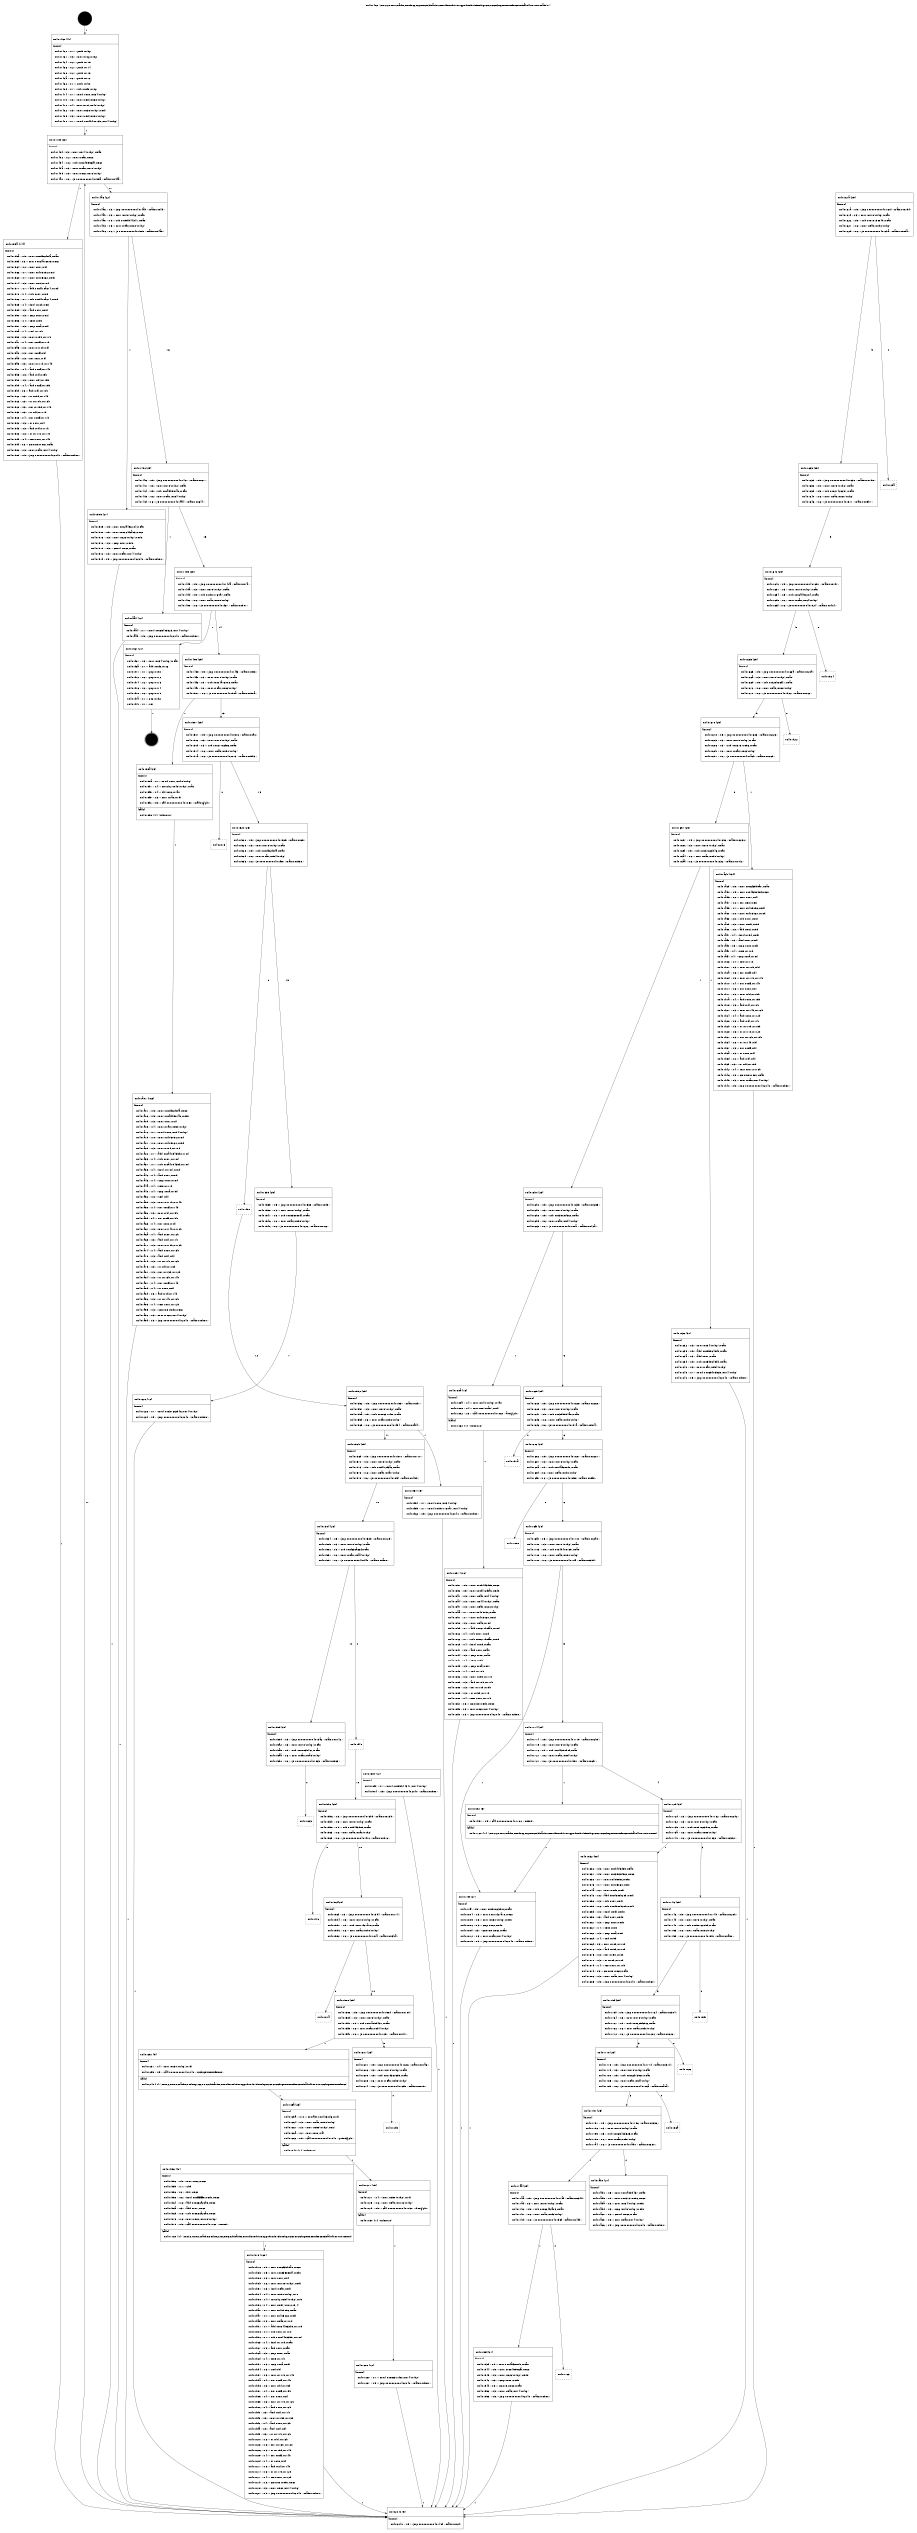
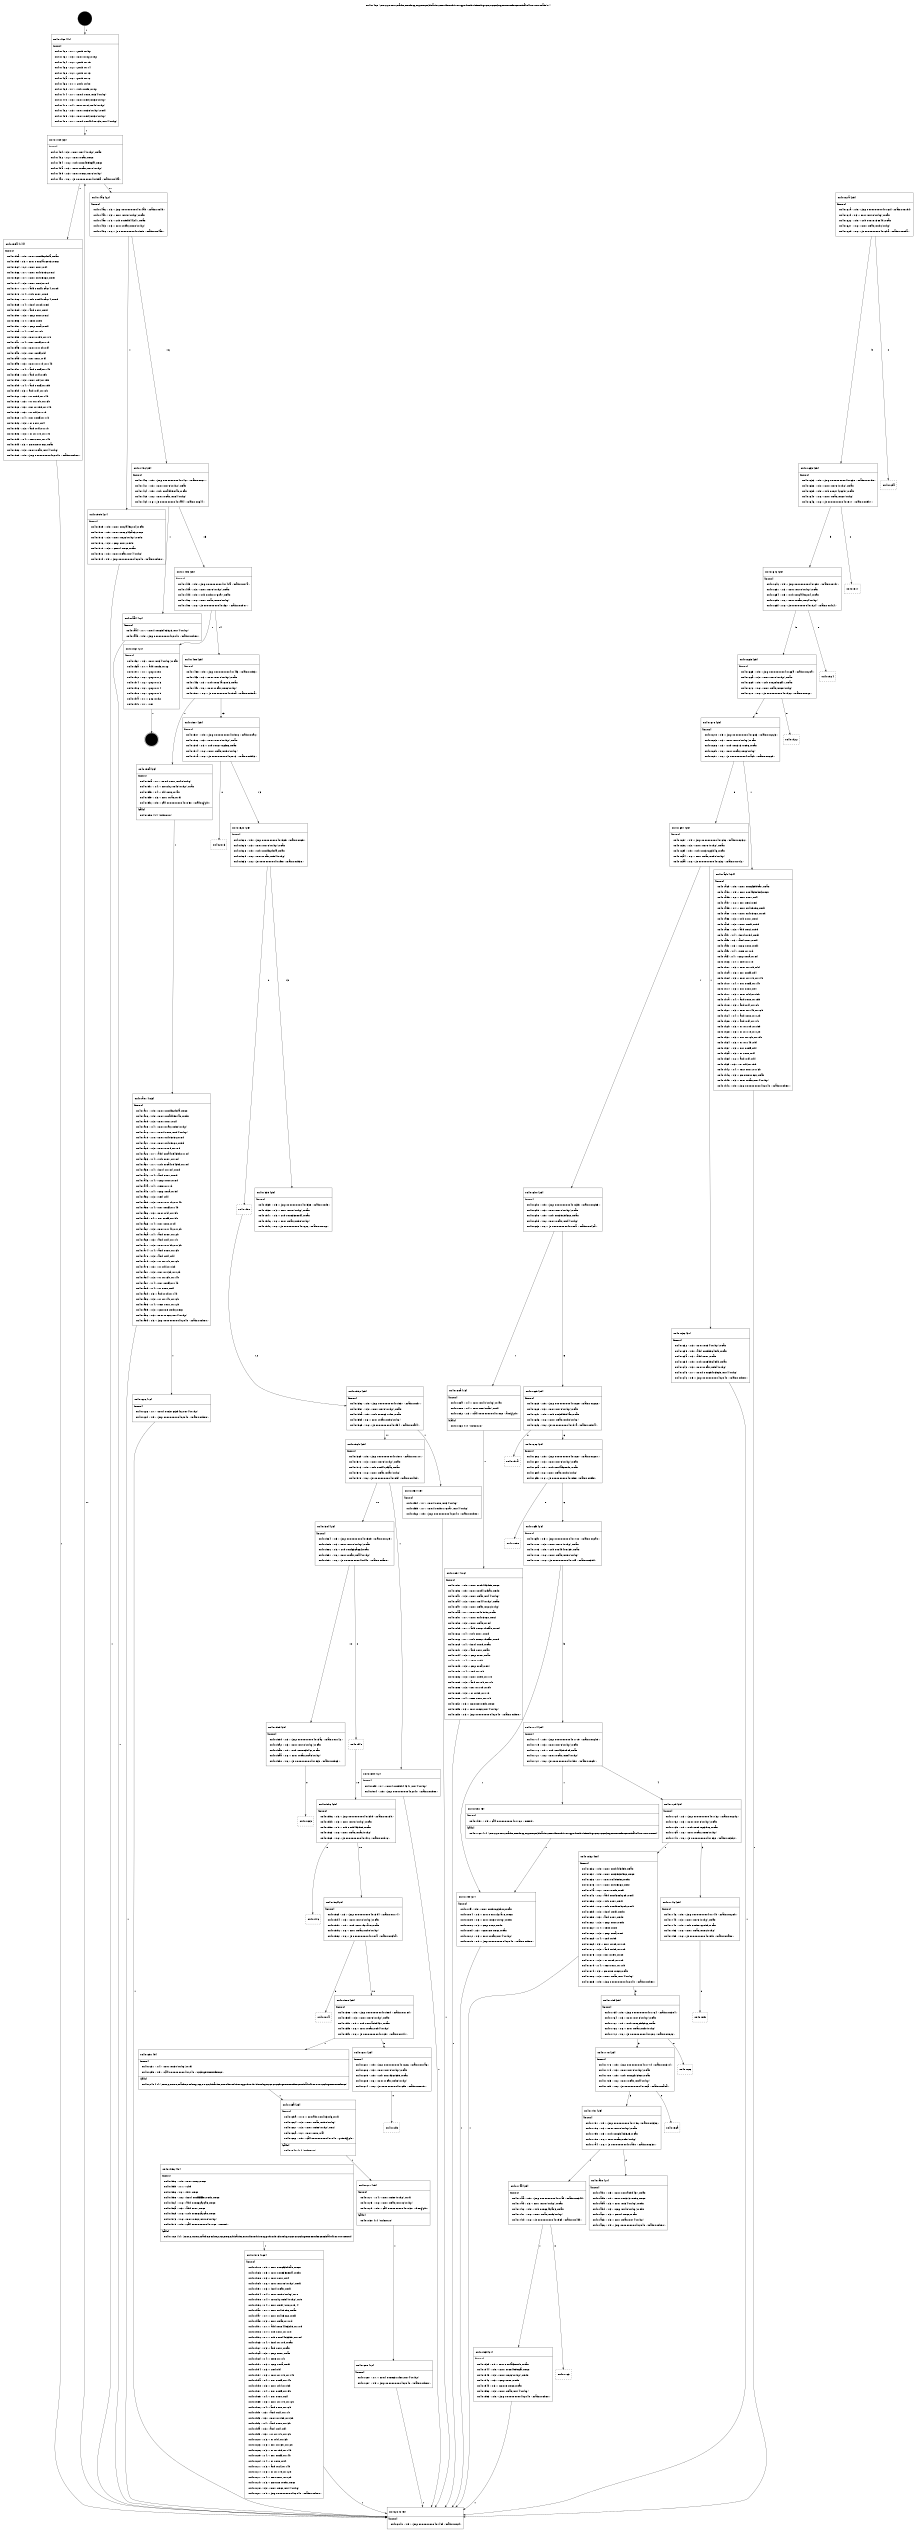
none -> (852, 589)
(285, 1335) -> (172, 1359)
none -> (401, 1625)
(671, 1968) -> (634, 1990)
